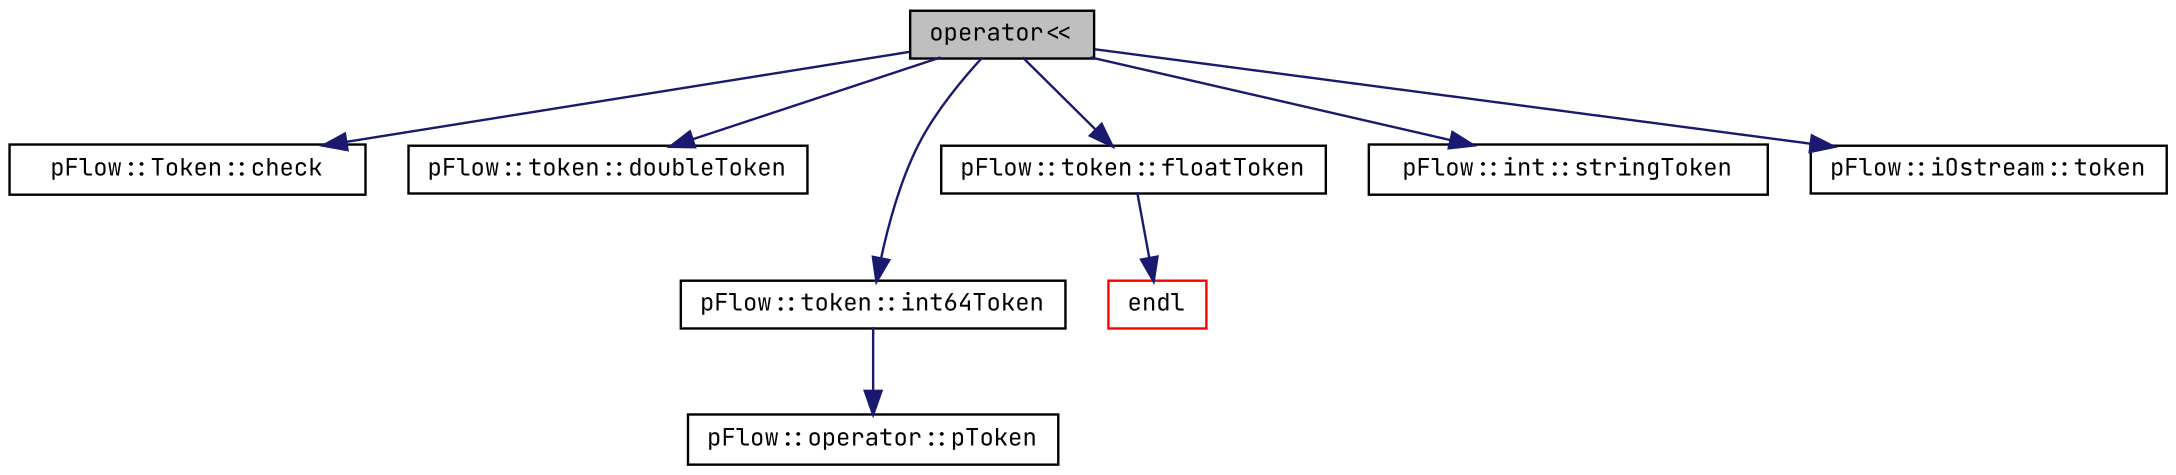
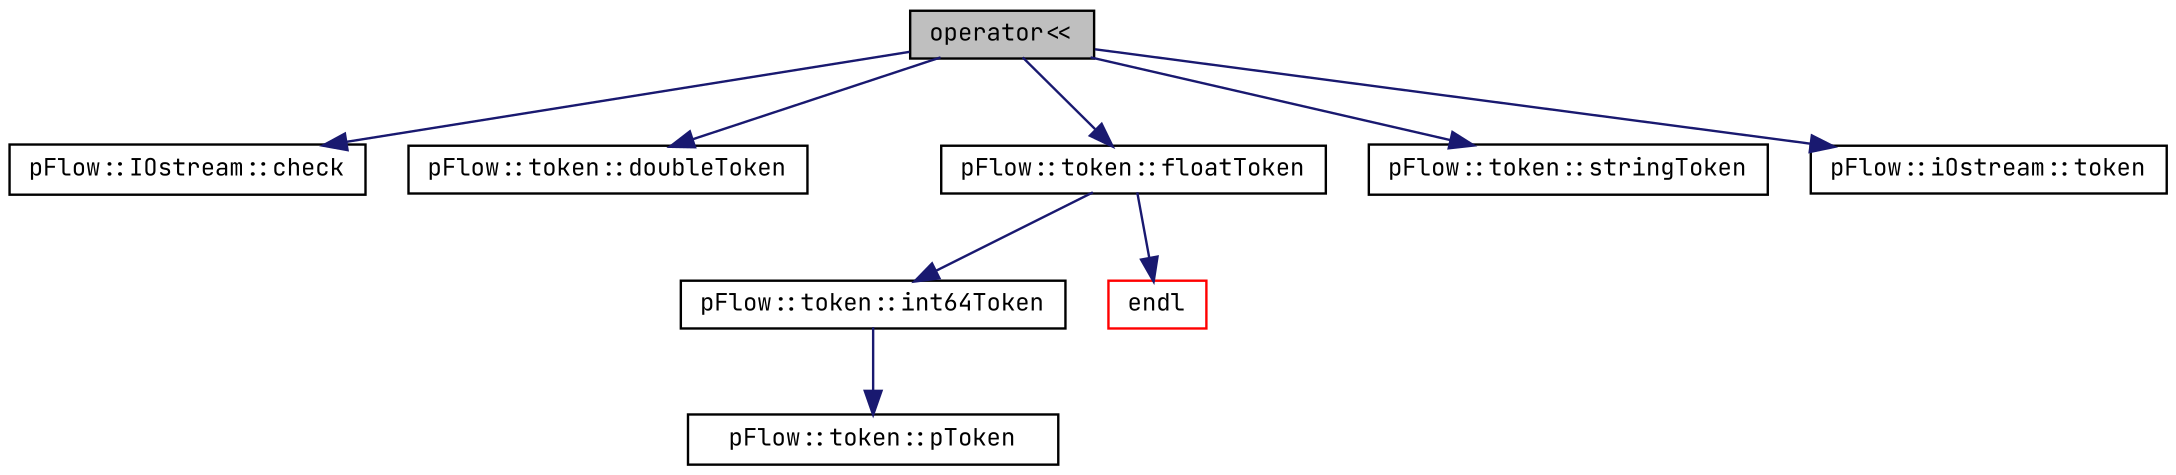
(916, 150) -> (1014, 232)
(188, 170) -> (188, 170)
(1568, 170) -> (1568, 170)
(873, 440) -> (873, 440)
